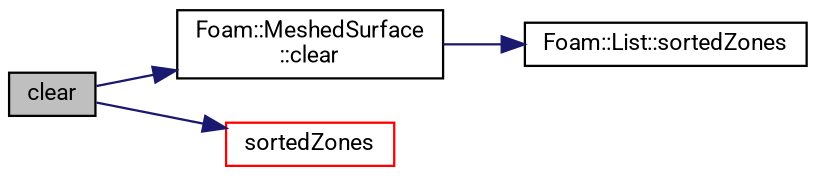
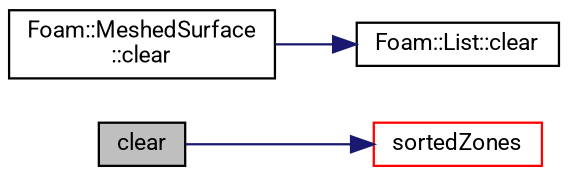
(666, 44) -> (458, 44)
(125, 80) -> none
